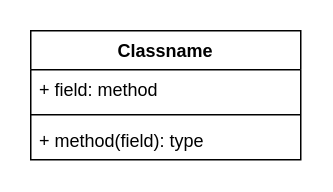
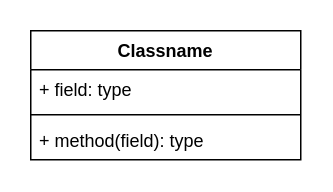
(104, 91) -> (94, 91)
